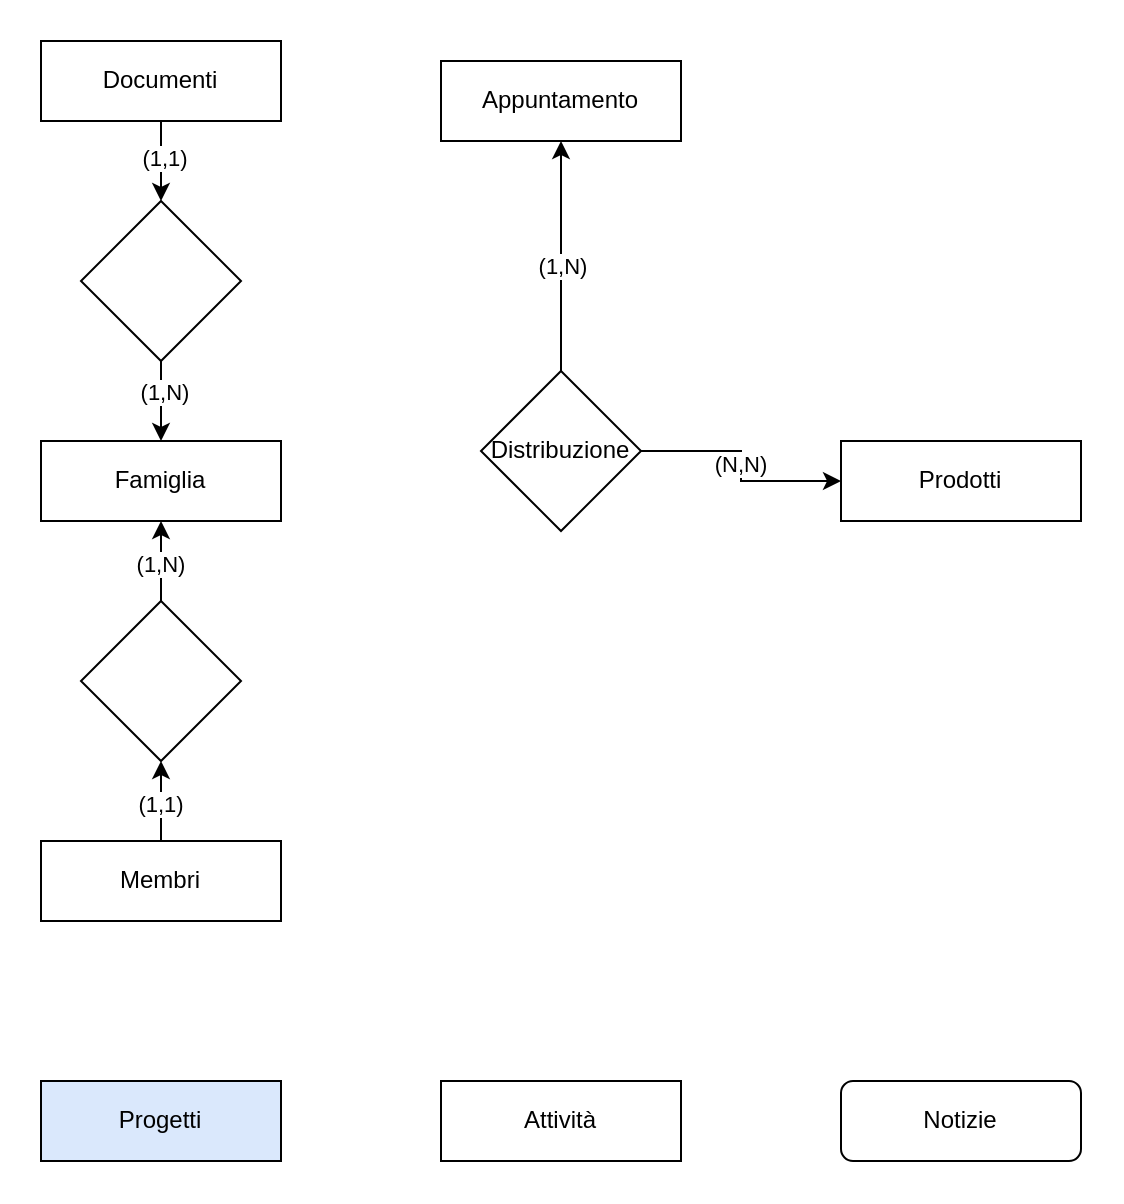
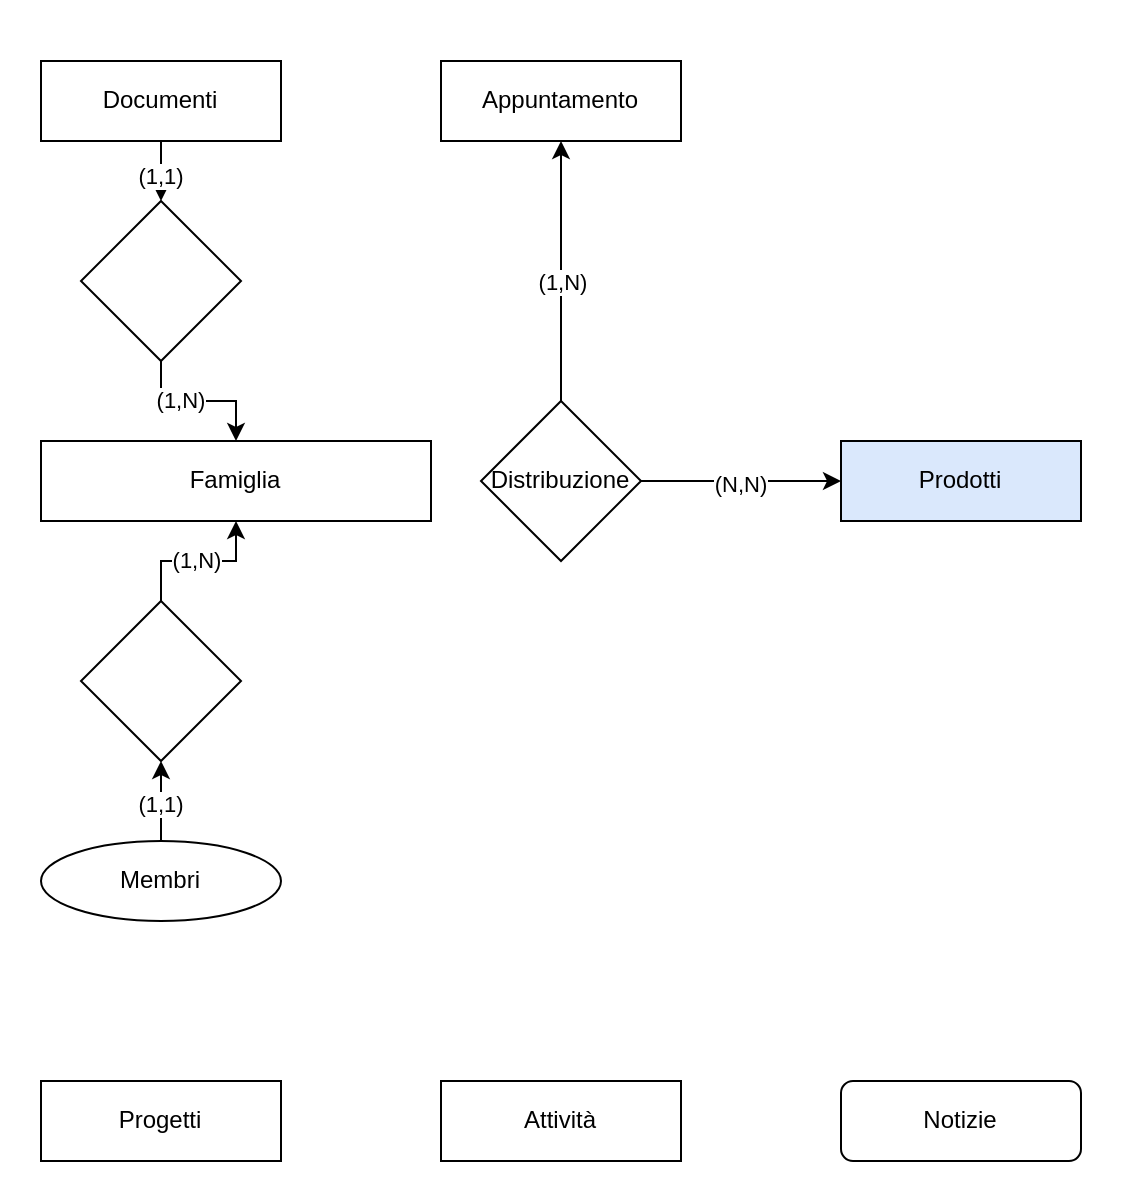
(161, 81) -> (161, 101)
(561, 451) -> (561, 481)
(161, 481) -> (236, 481)
(961, 481) -> (961, 481)
(161, 881) -> (161, 881)
(161, 1121) -> (161, 1121)
